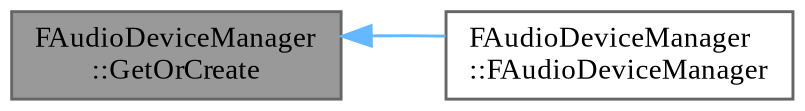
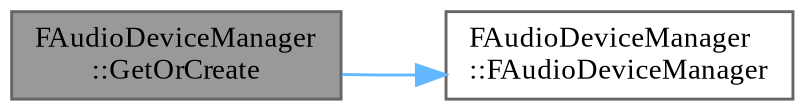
(409, 36) -> (379, 75)
